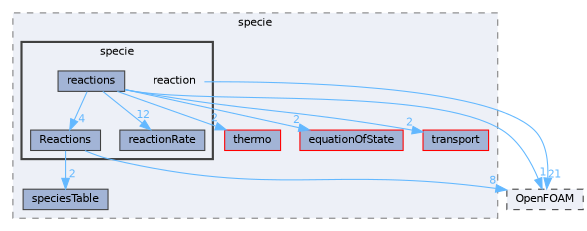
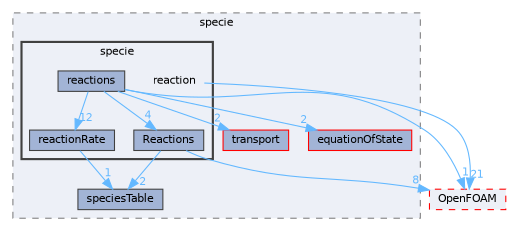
(253, 140) -> none
none -> (93, 166)
(545, 199) -> (468, 199)
